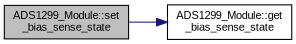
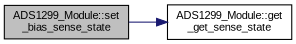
(230, 22) -> (230, 22)
